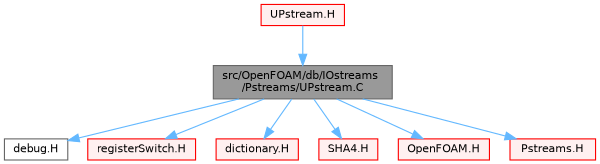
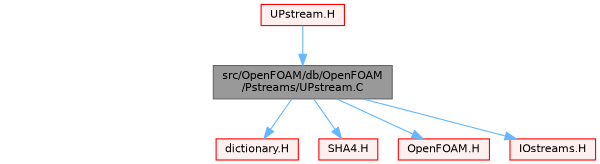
(303, 82) -> (303, 82)
(36, 149) -> none
(142, 149) -> none
(553, 149) -> (553, 149)
